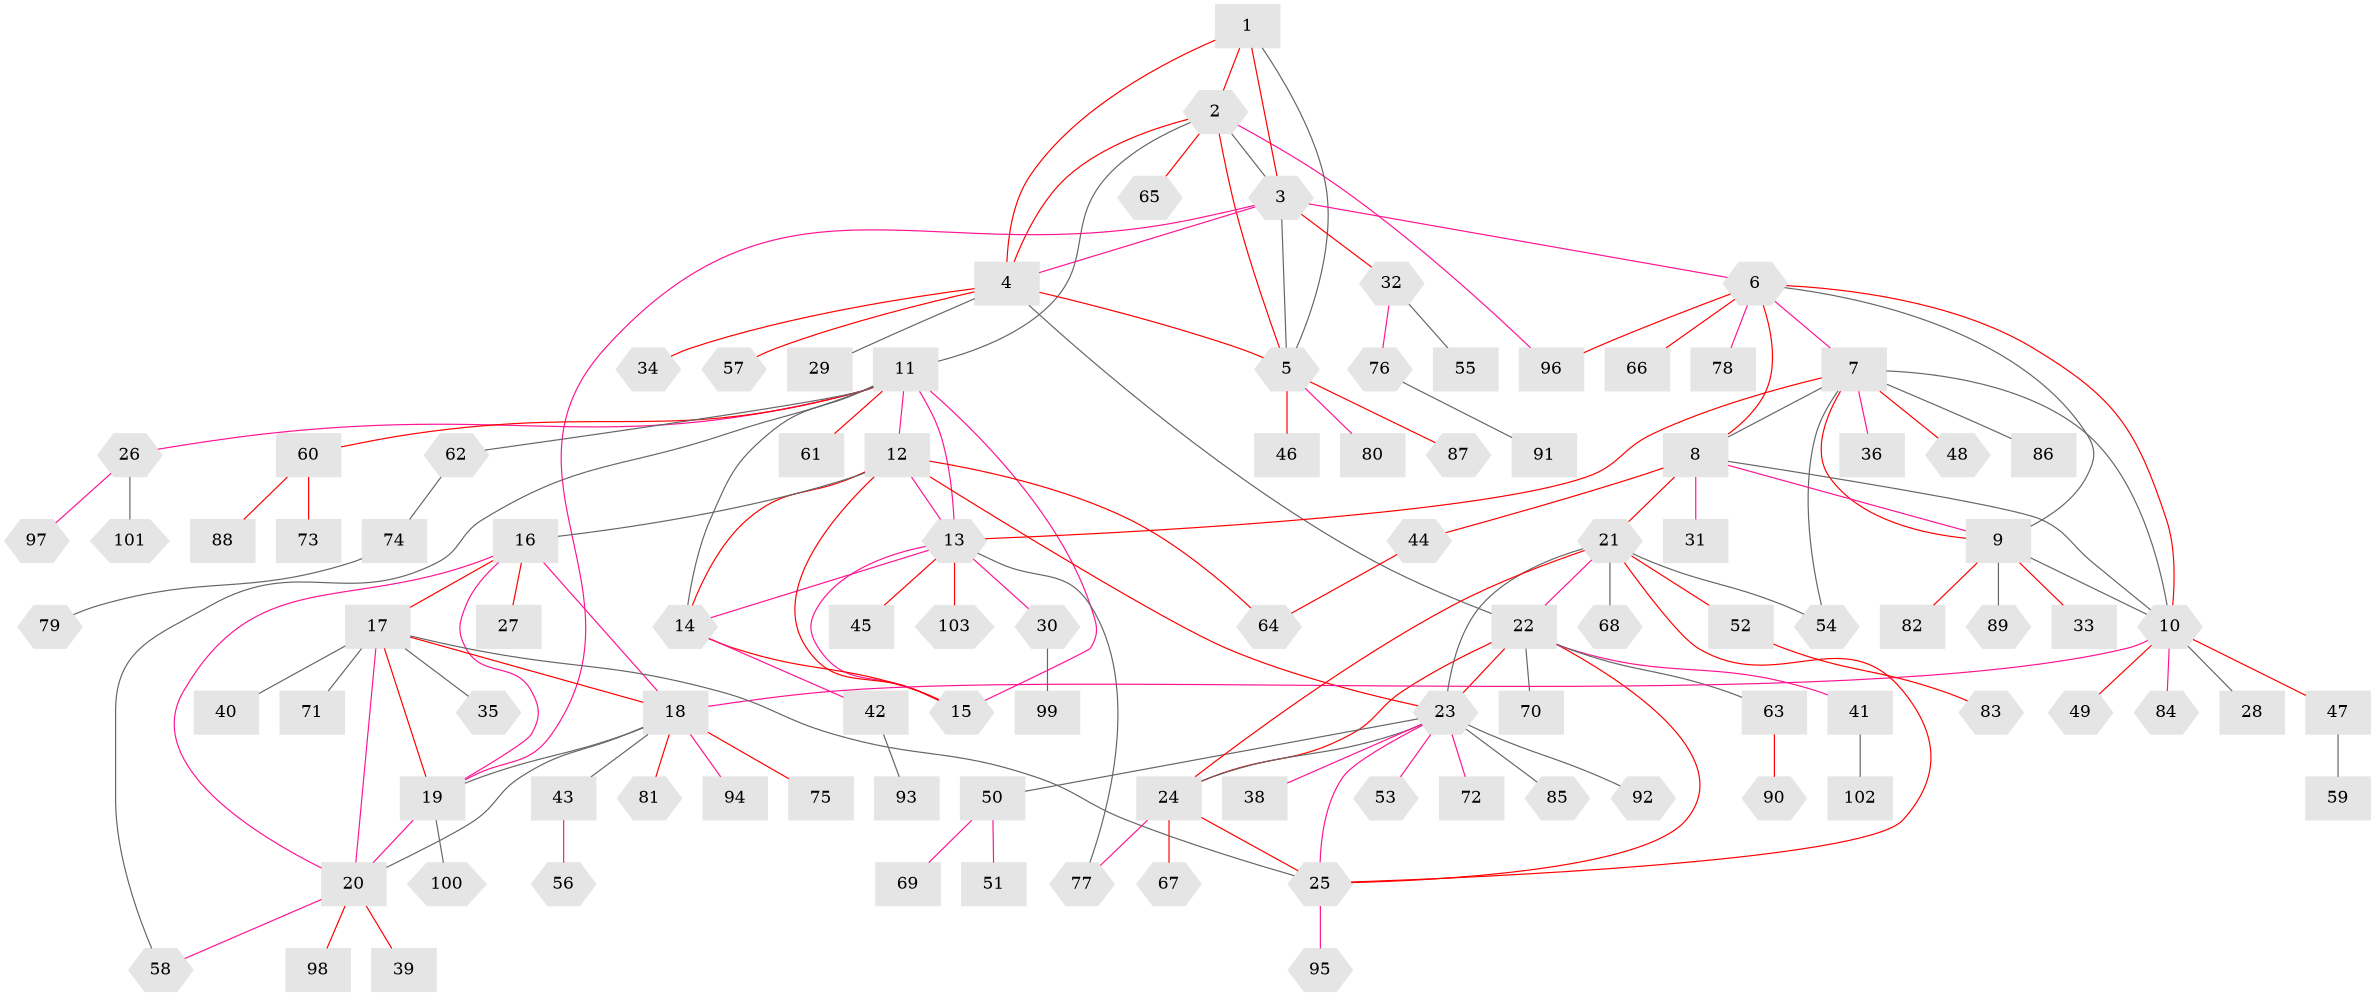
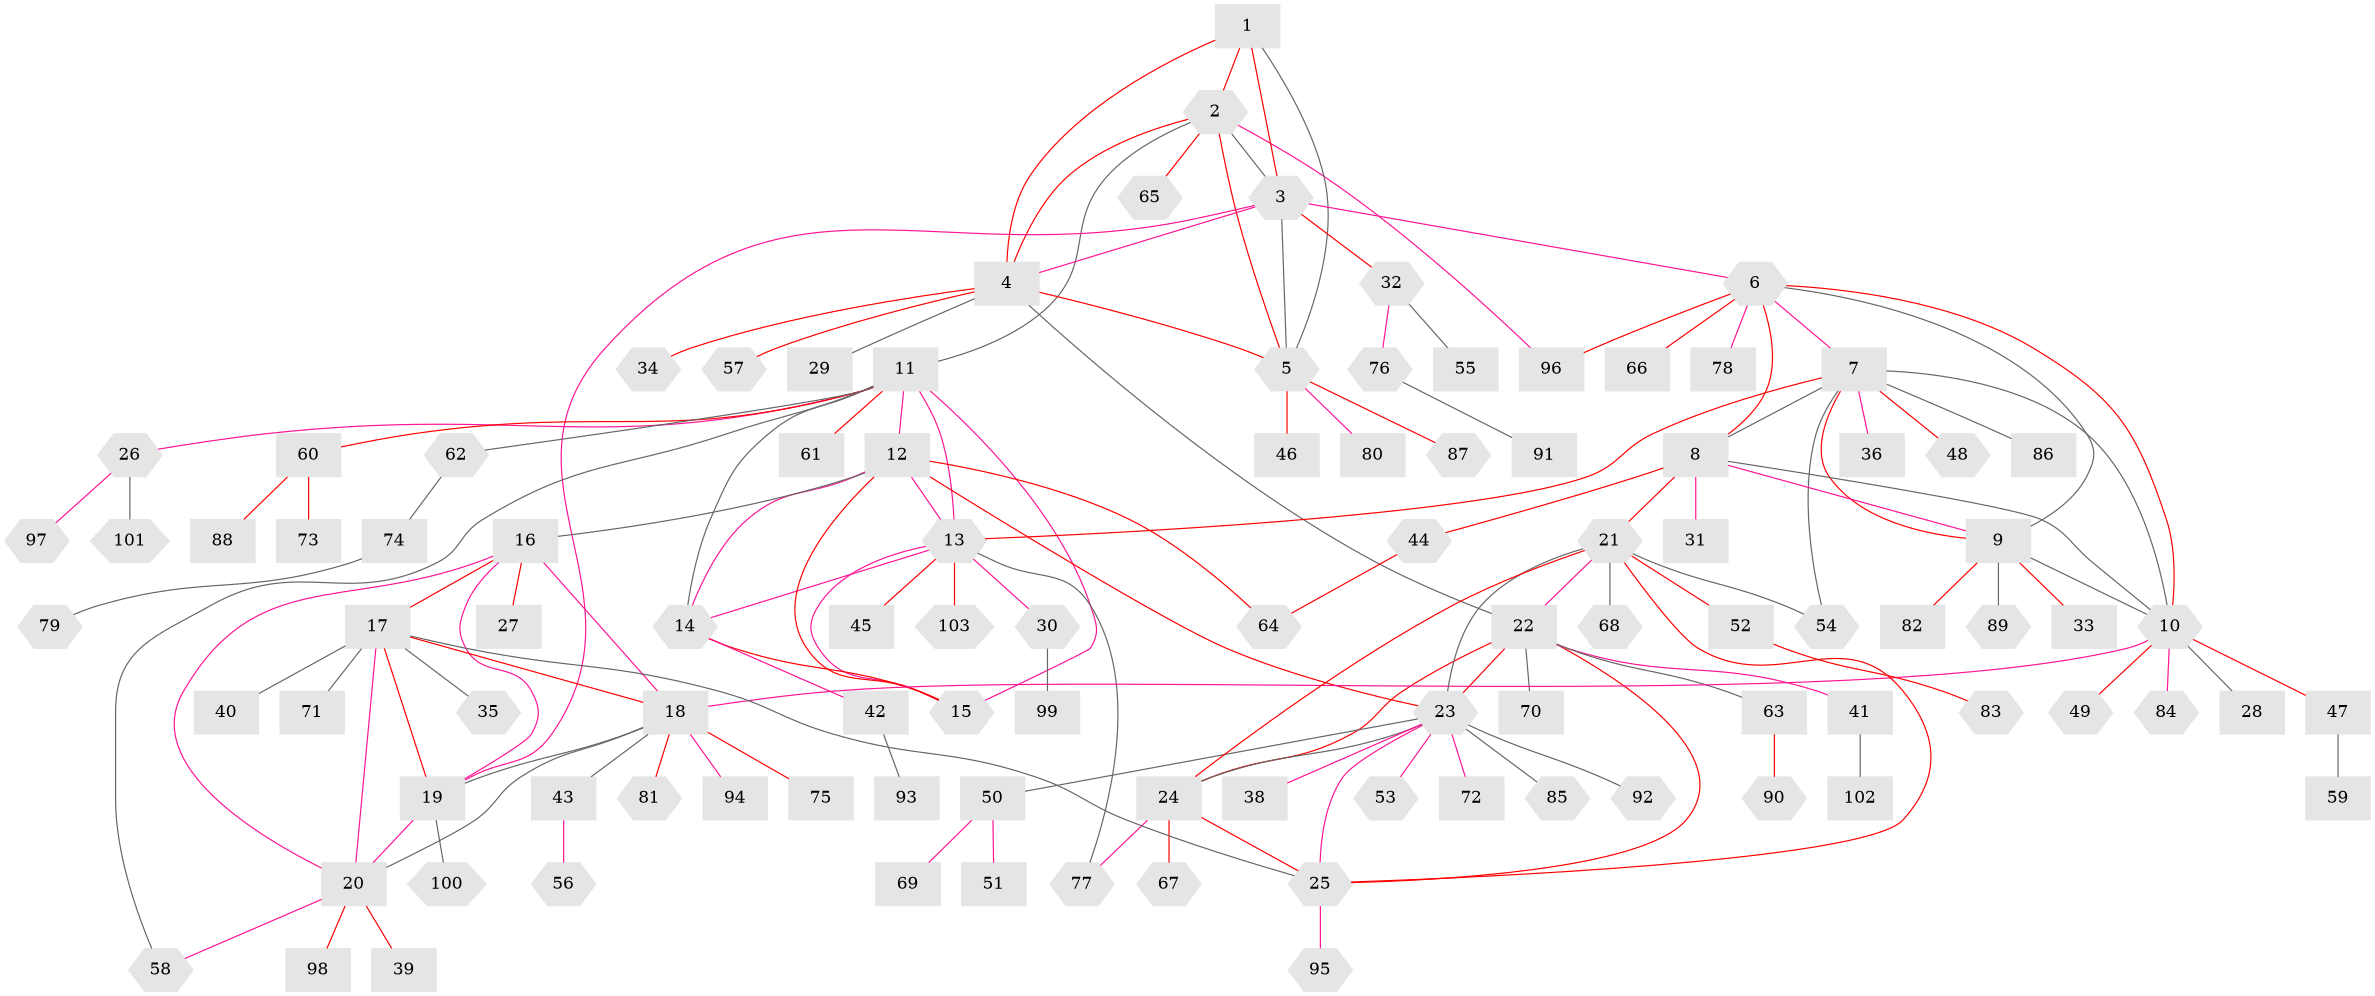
(757, 512) -> (757, 512)
